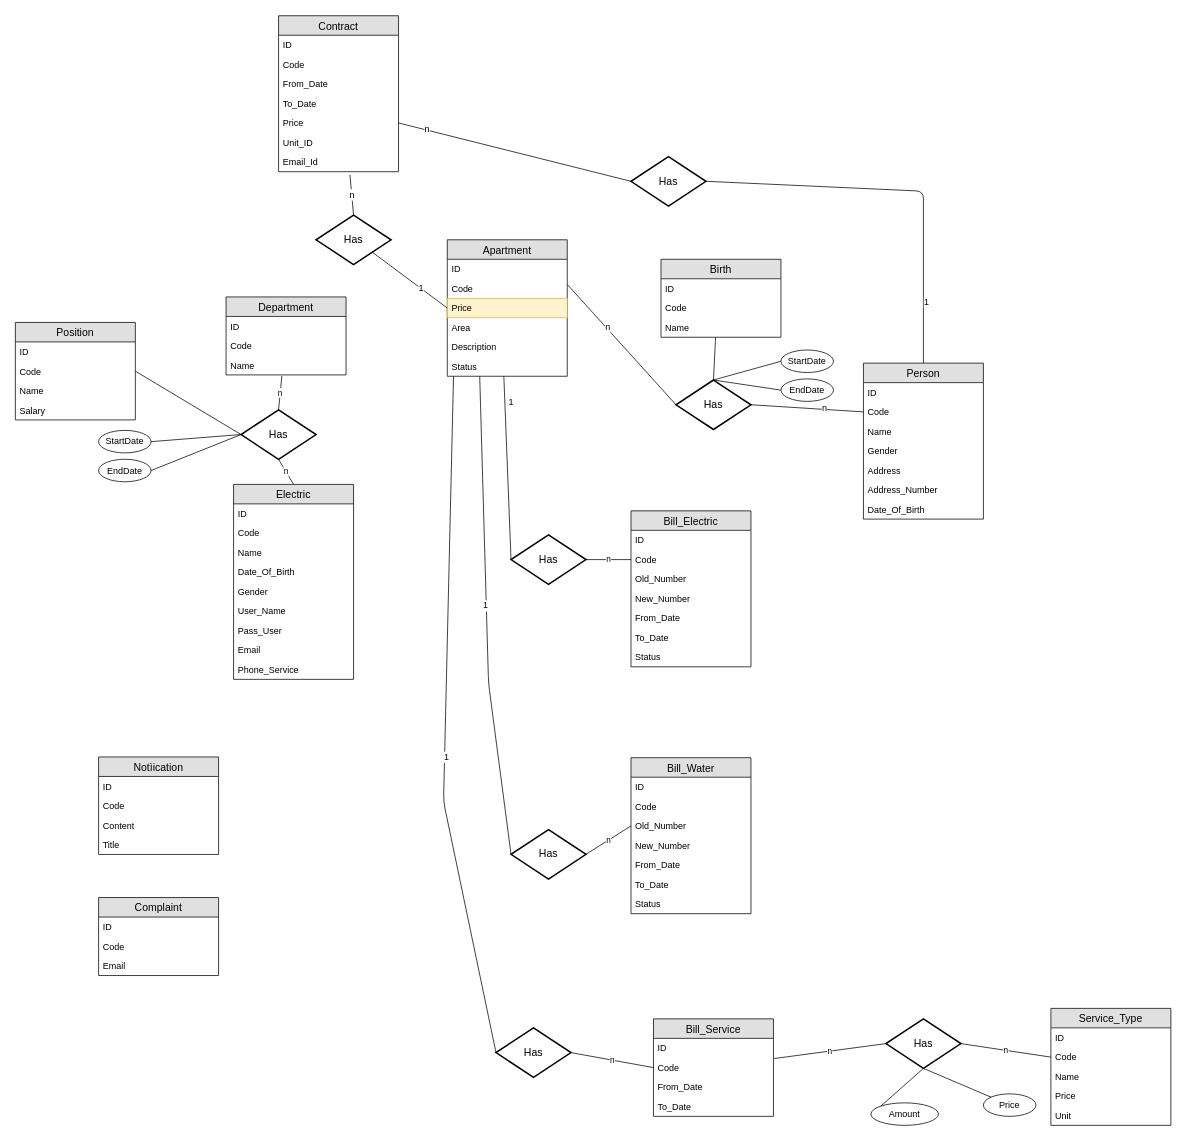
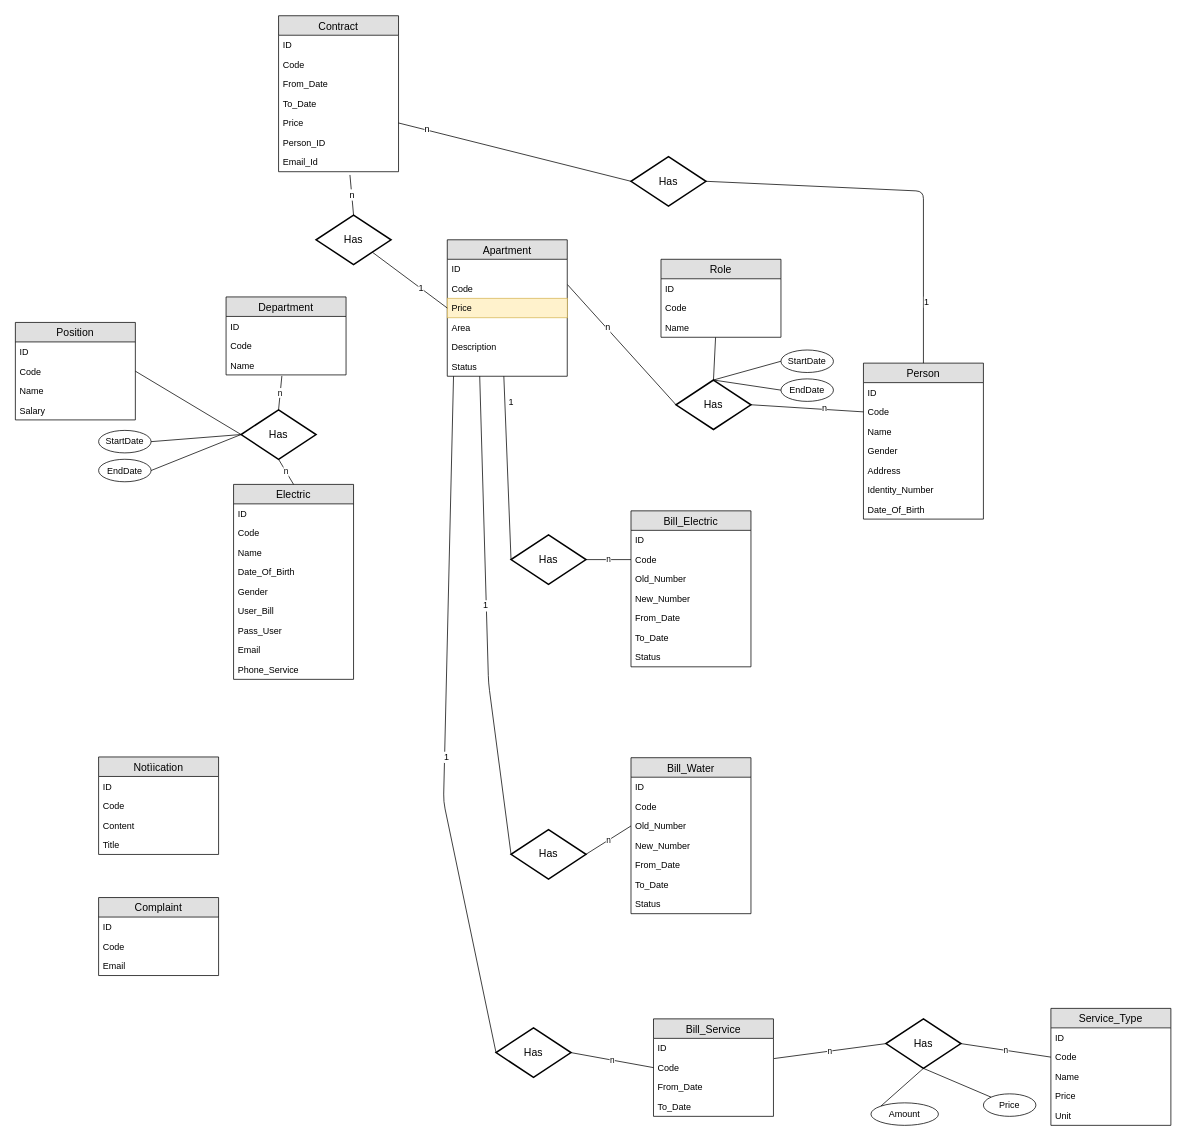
(299, 143) -> (305, 143)
(721, 269) -> (721, 269)
(903, 490) -> (904, 490)
(260, 611) -> (257, 611)
